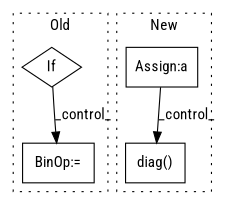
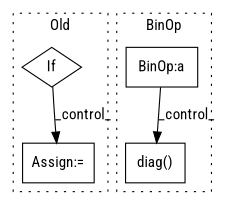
(164, 26) -> (164, 26)
(162, 67) -> (162, 67)
(58, 163) -> (58, 163)
